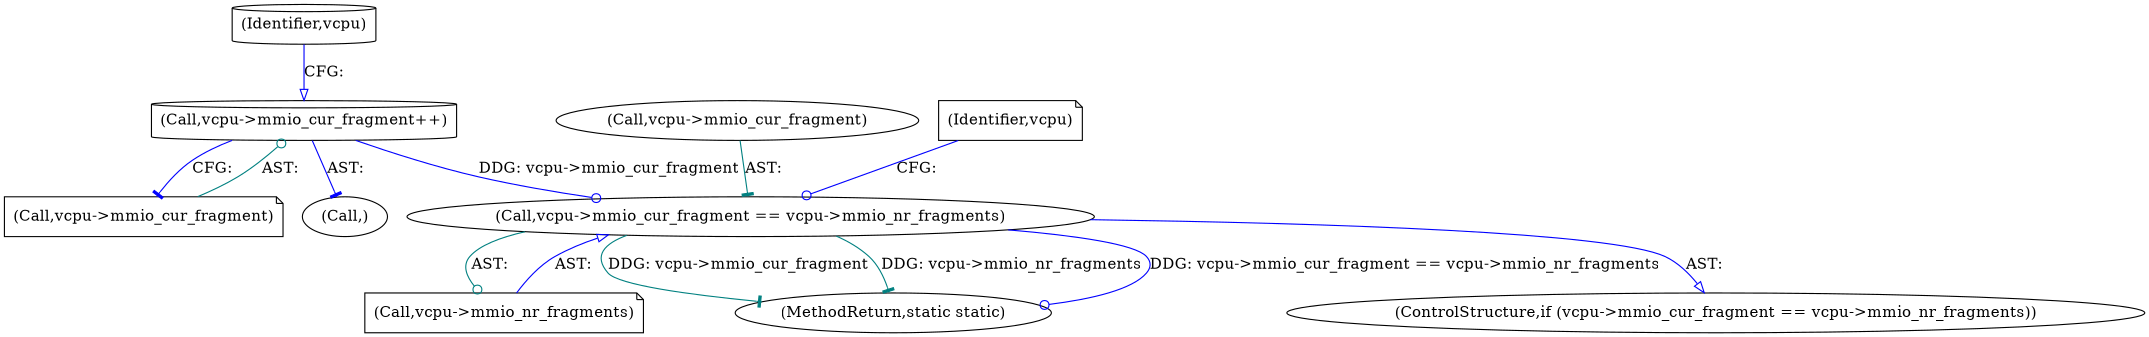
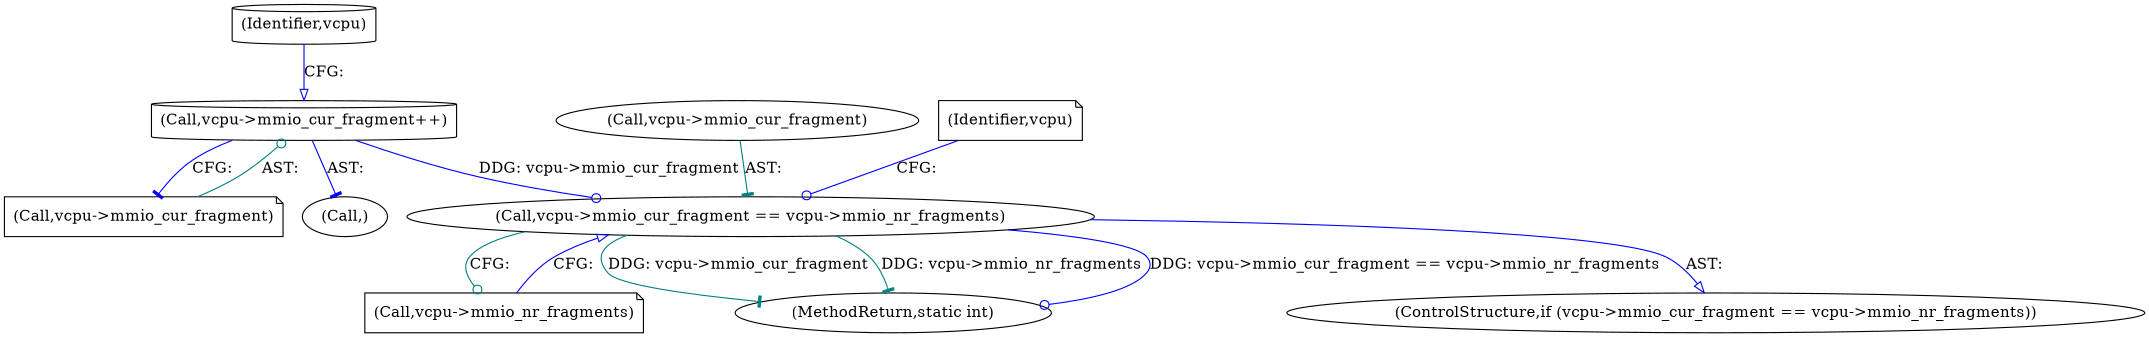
(493, 265) -> (493, 265)
(576, 265) -> (576, 265)
(893, 313) -> (893, 313)
